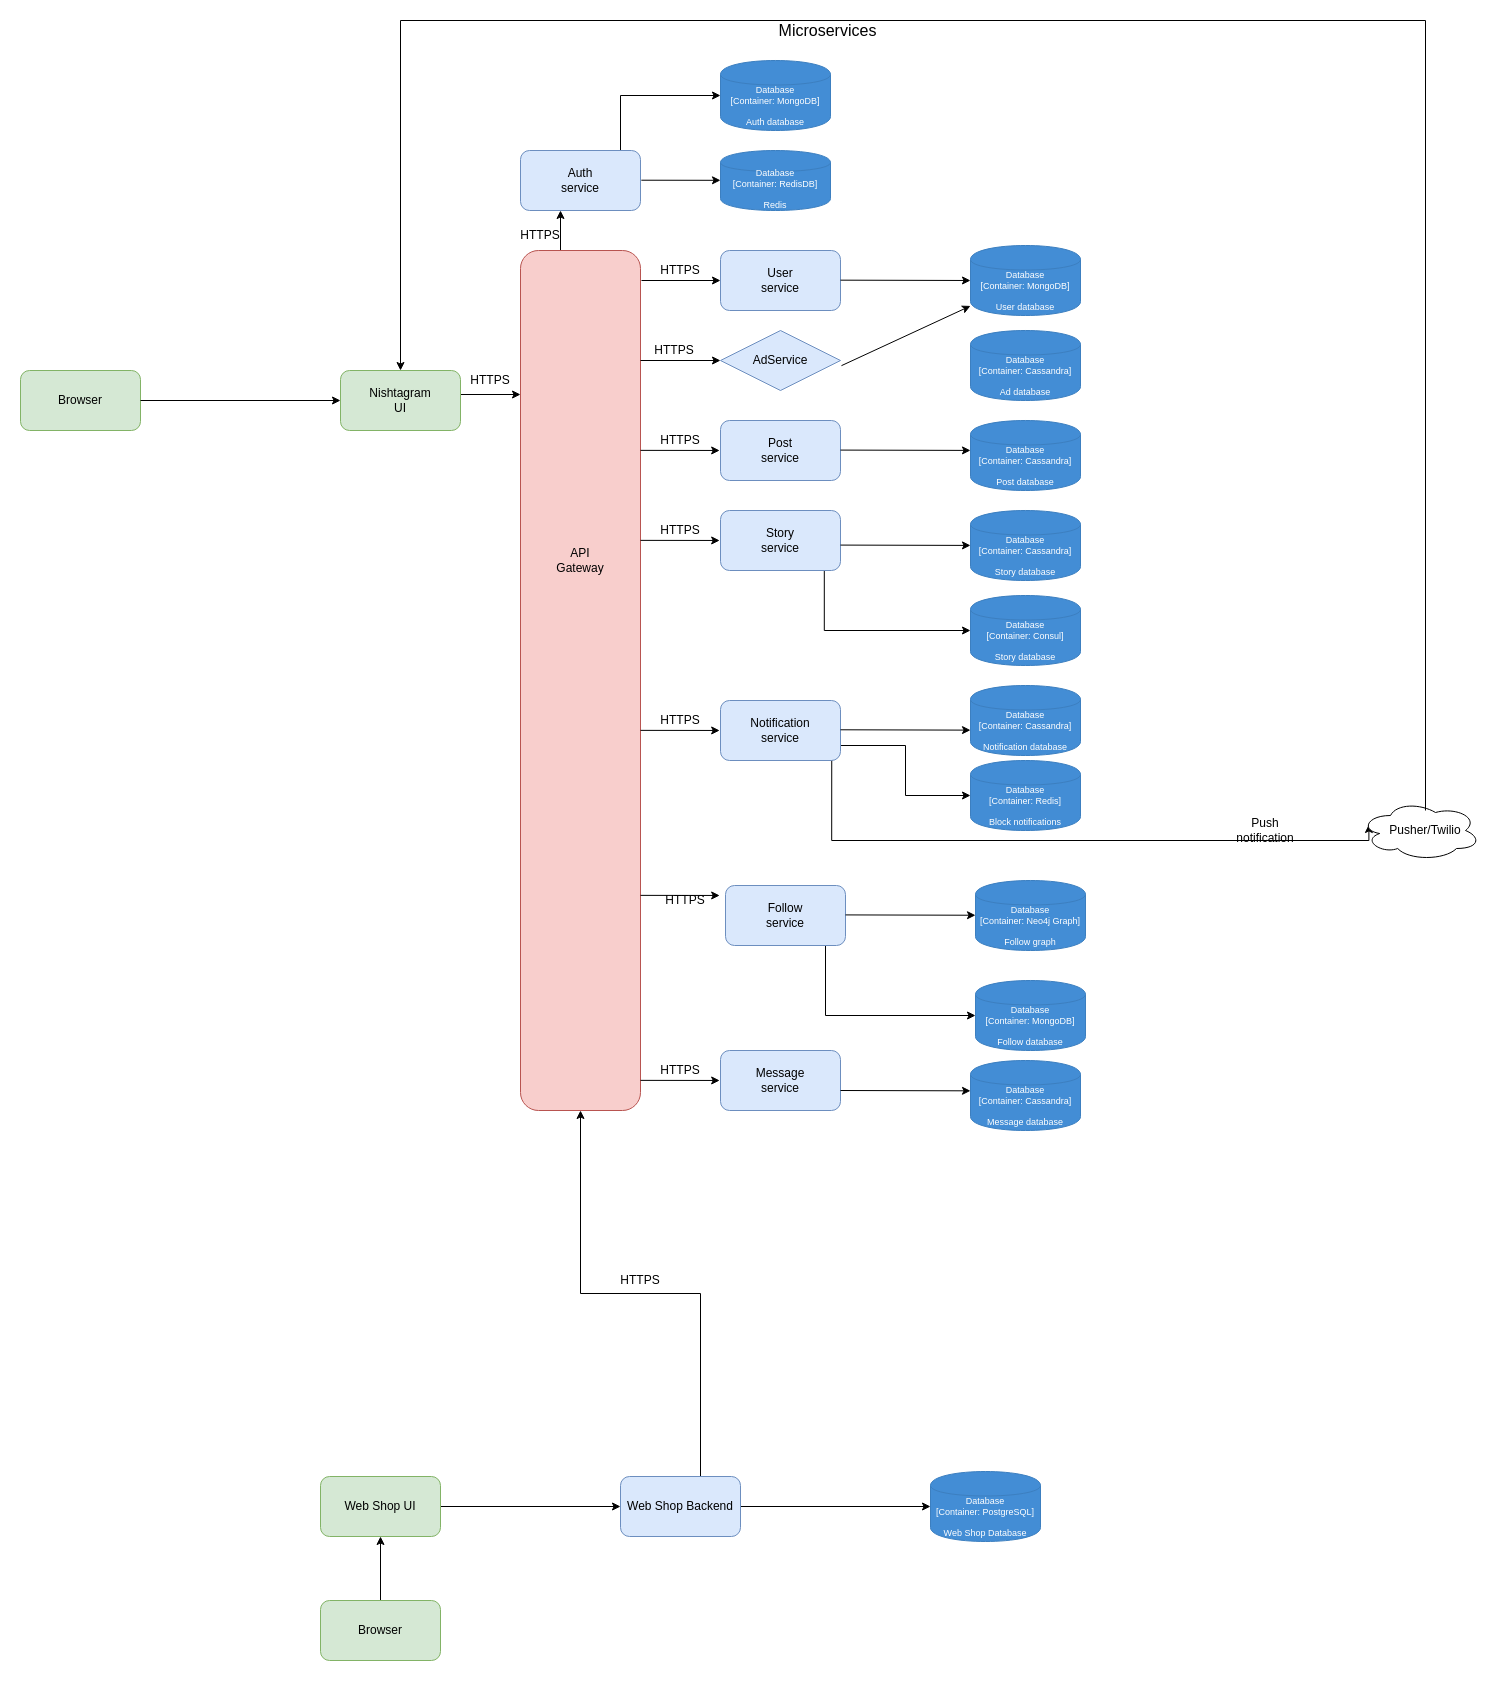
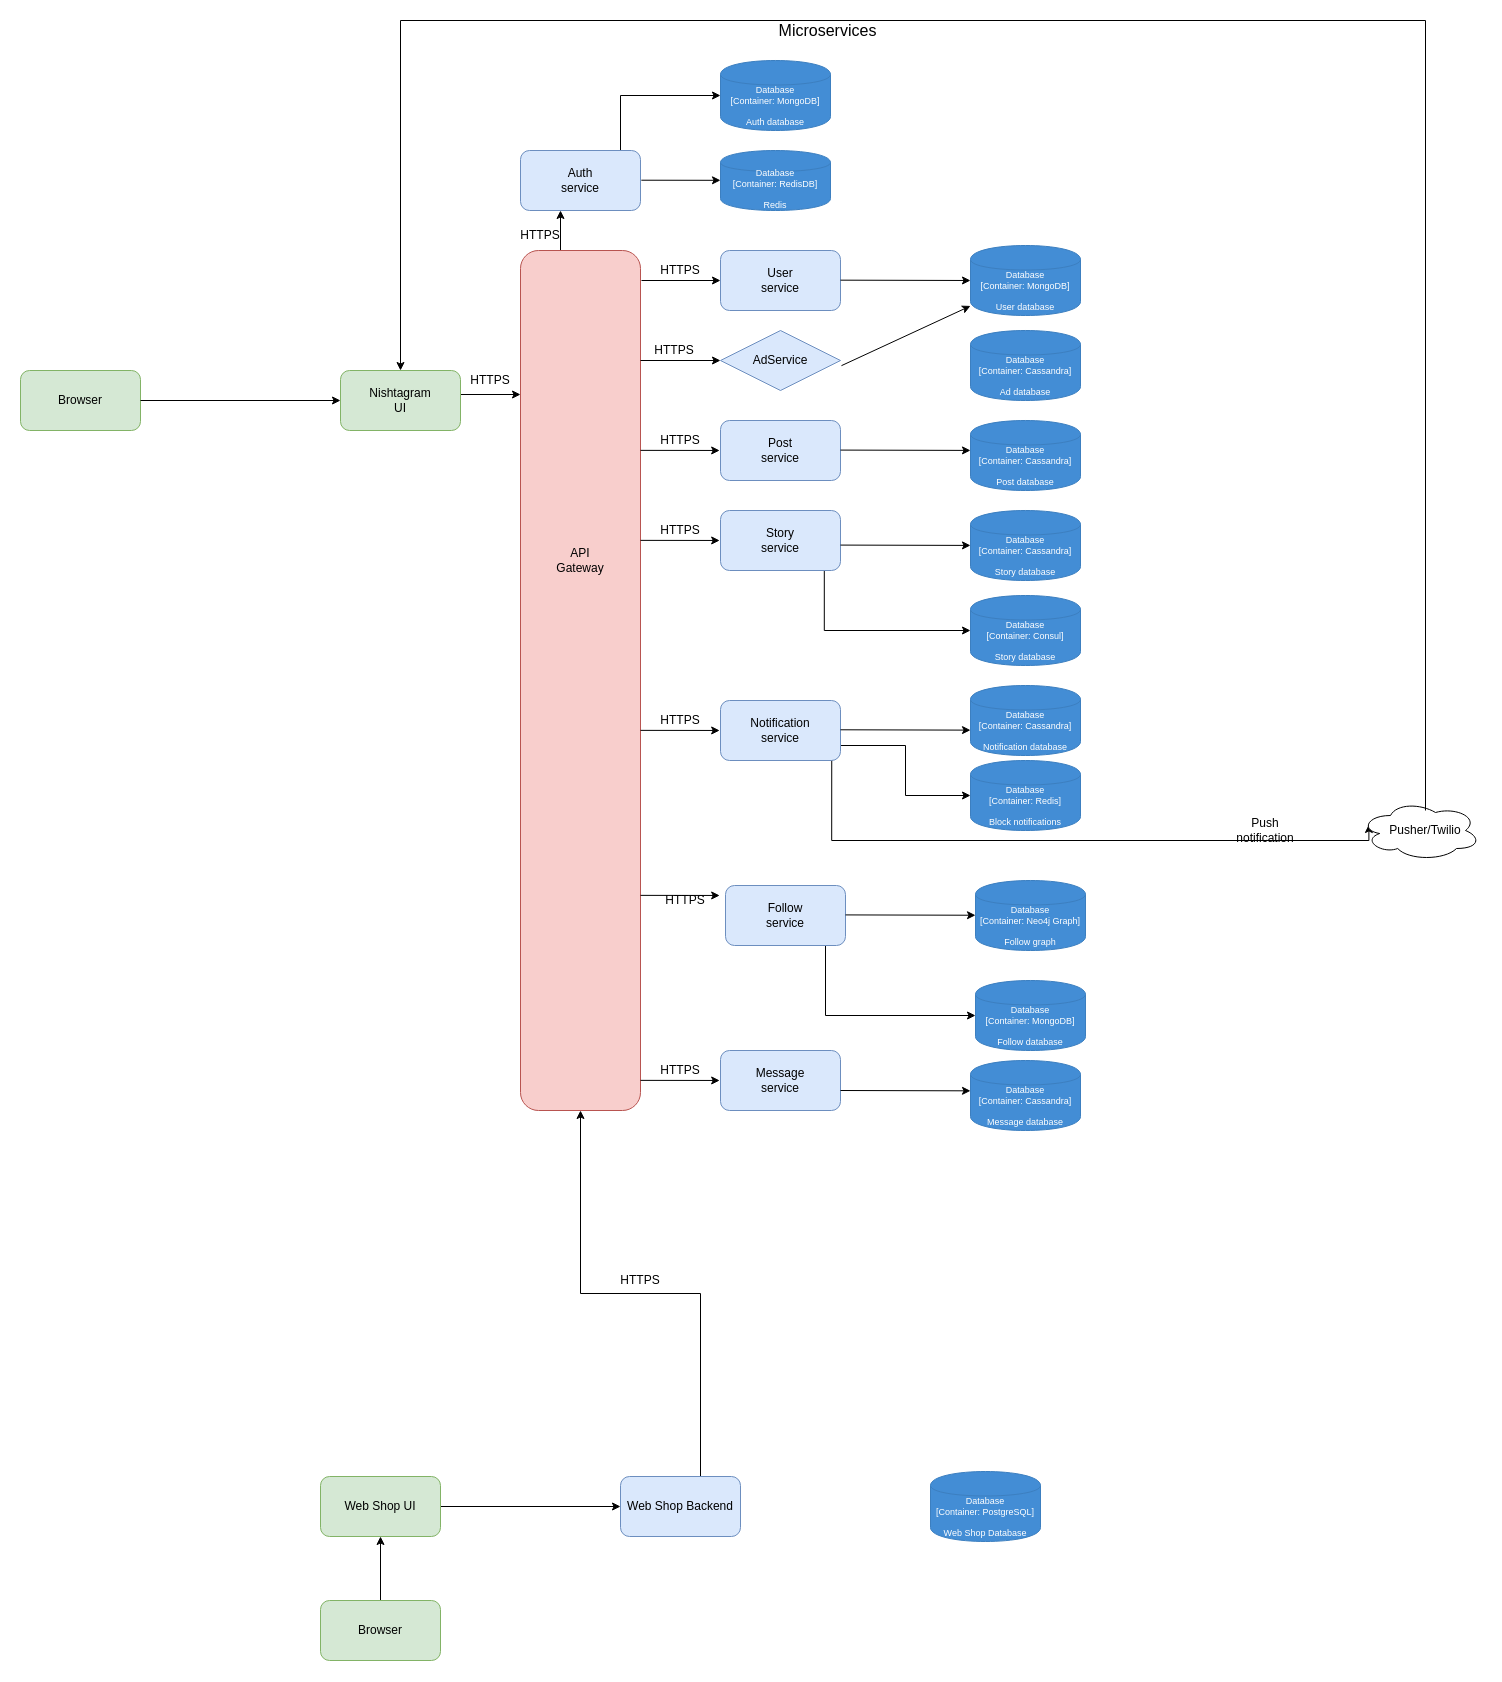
(832, 1507) -> none
